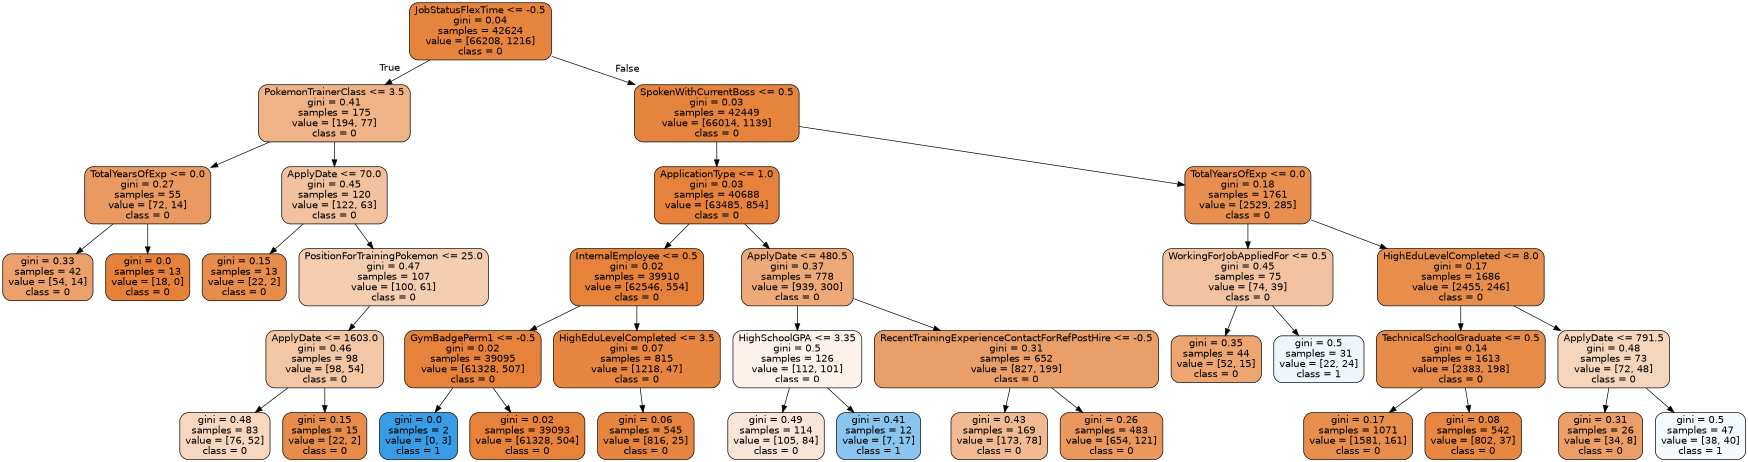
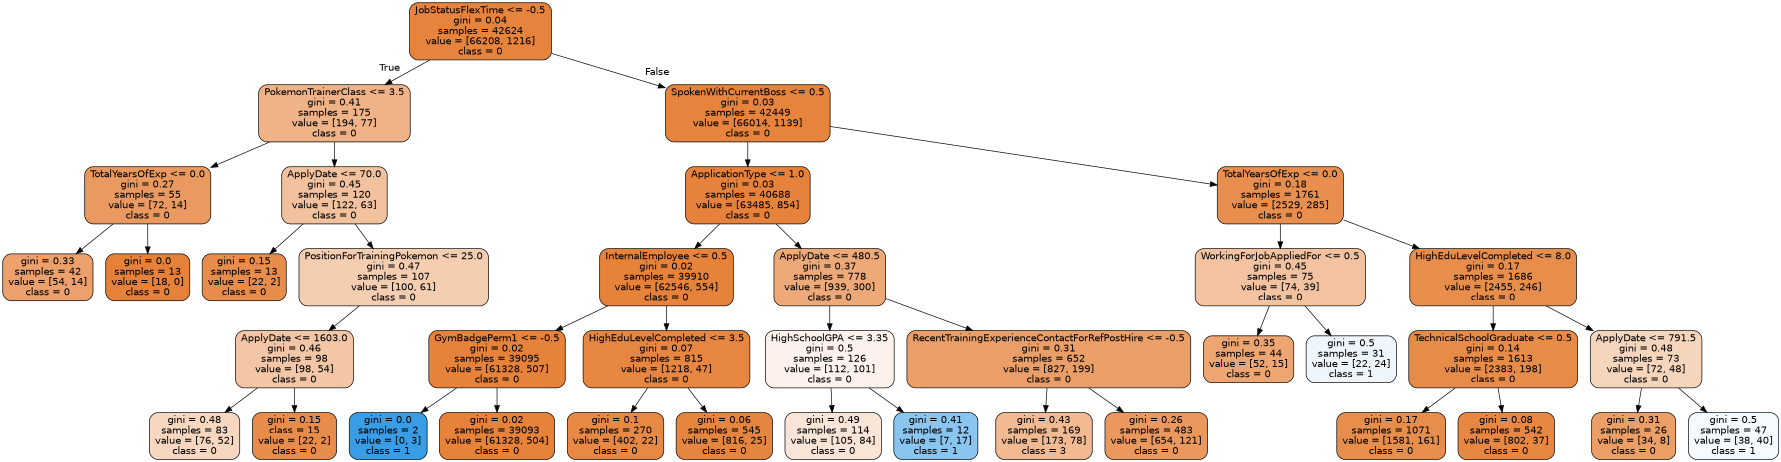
(325, 436) -> (294, 436)
none -> (616, 436)
(999, 436) -> (1044, 436)
